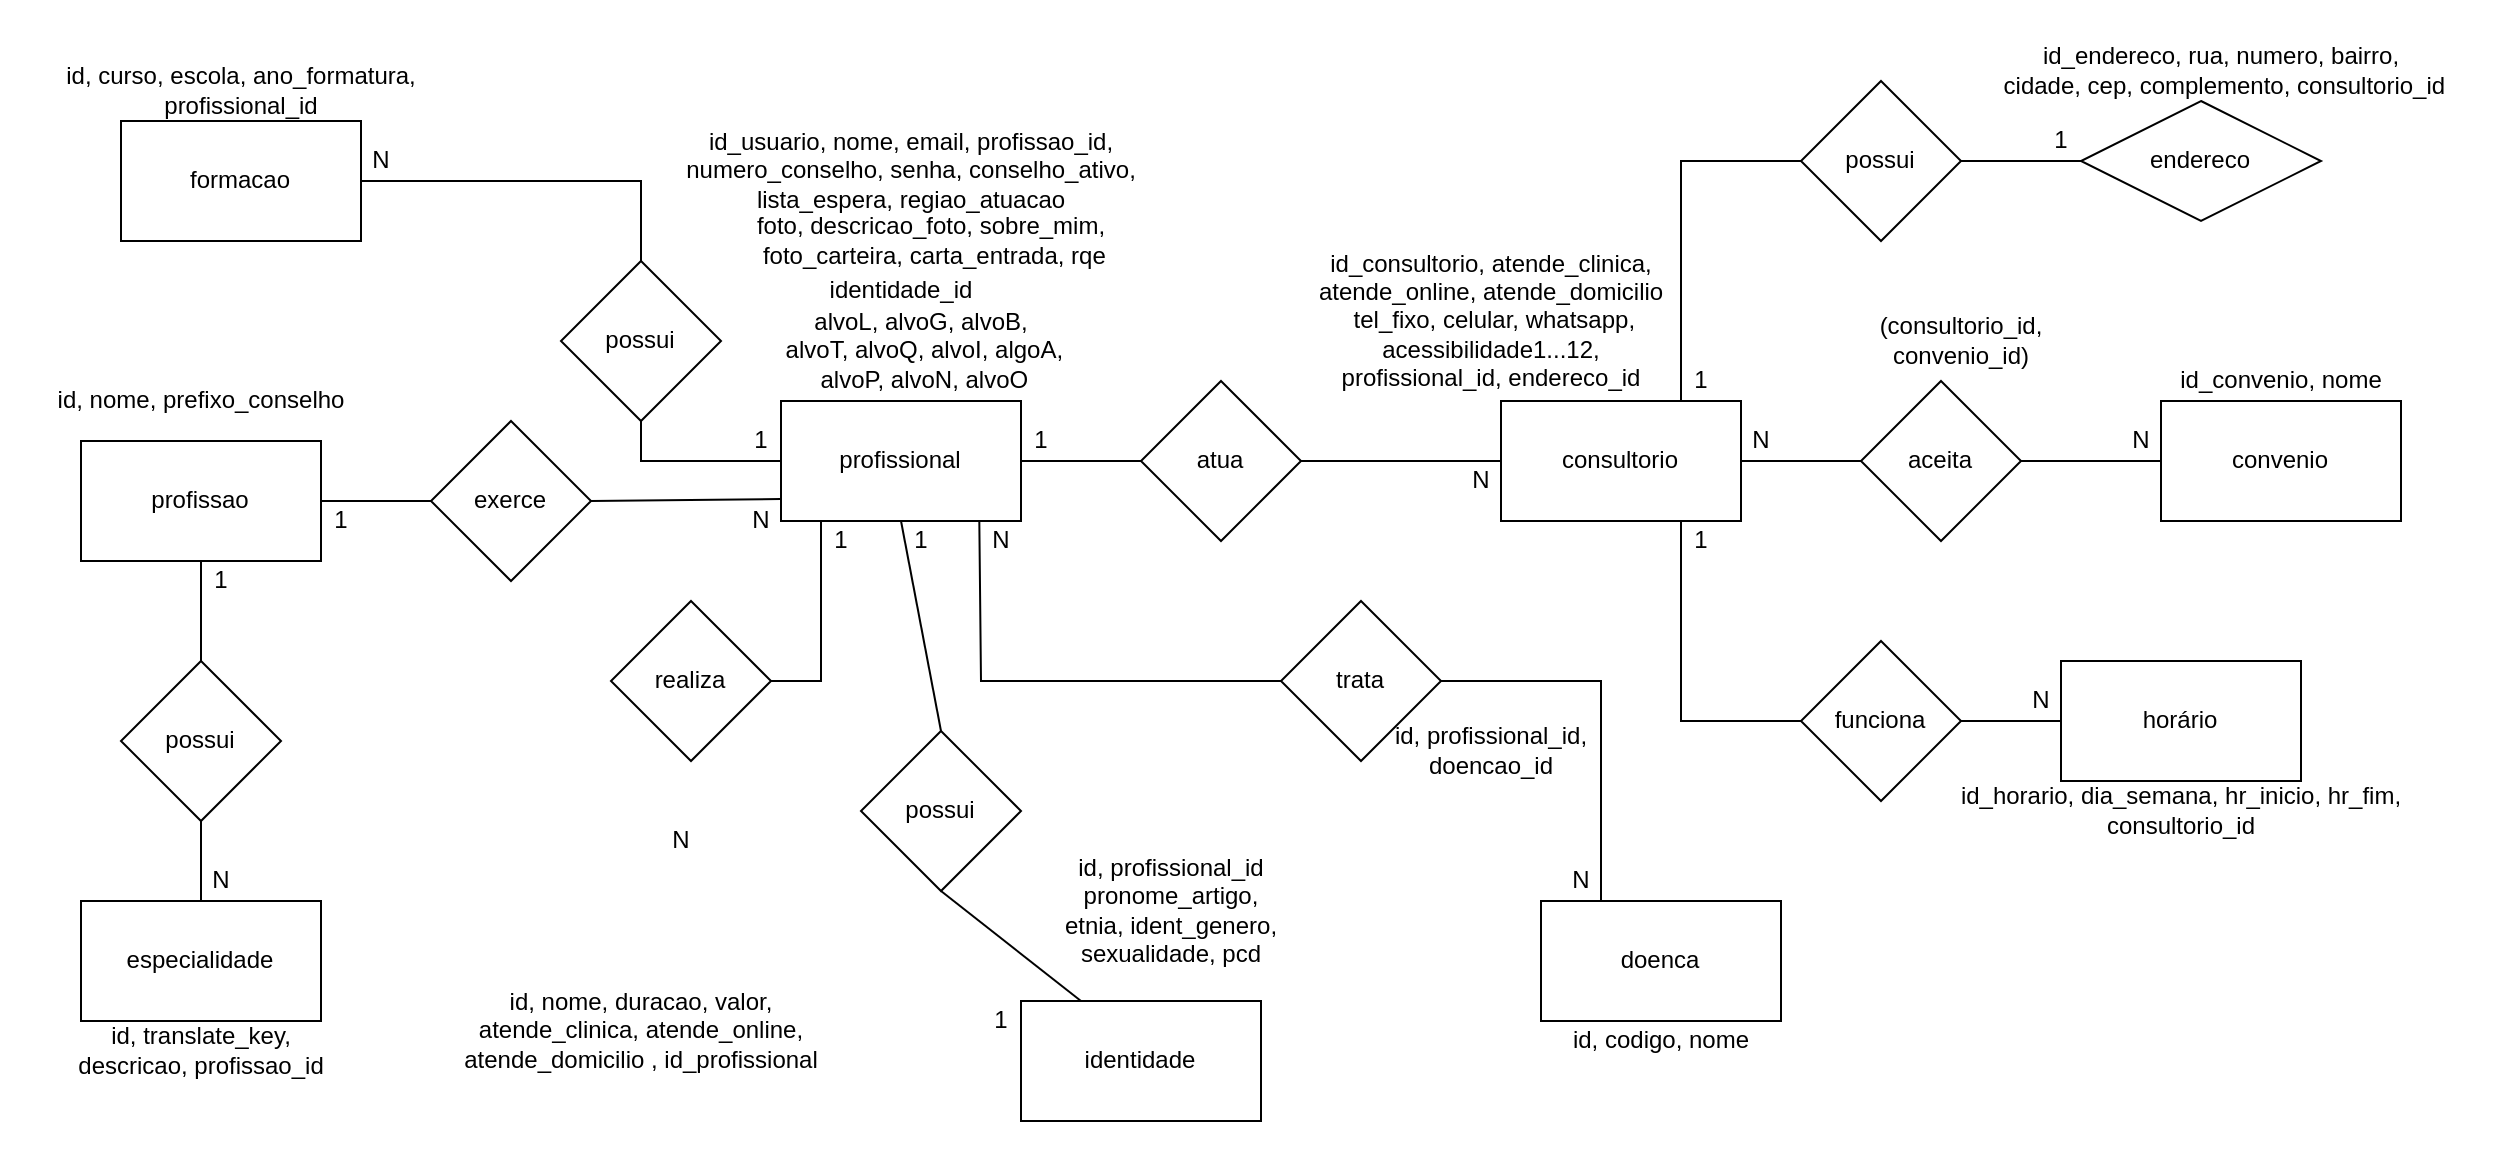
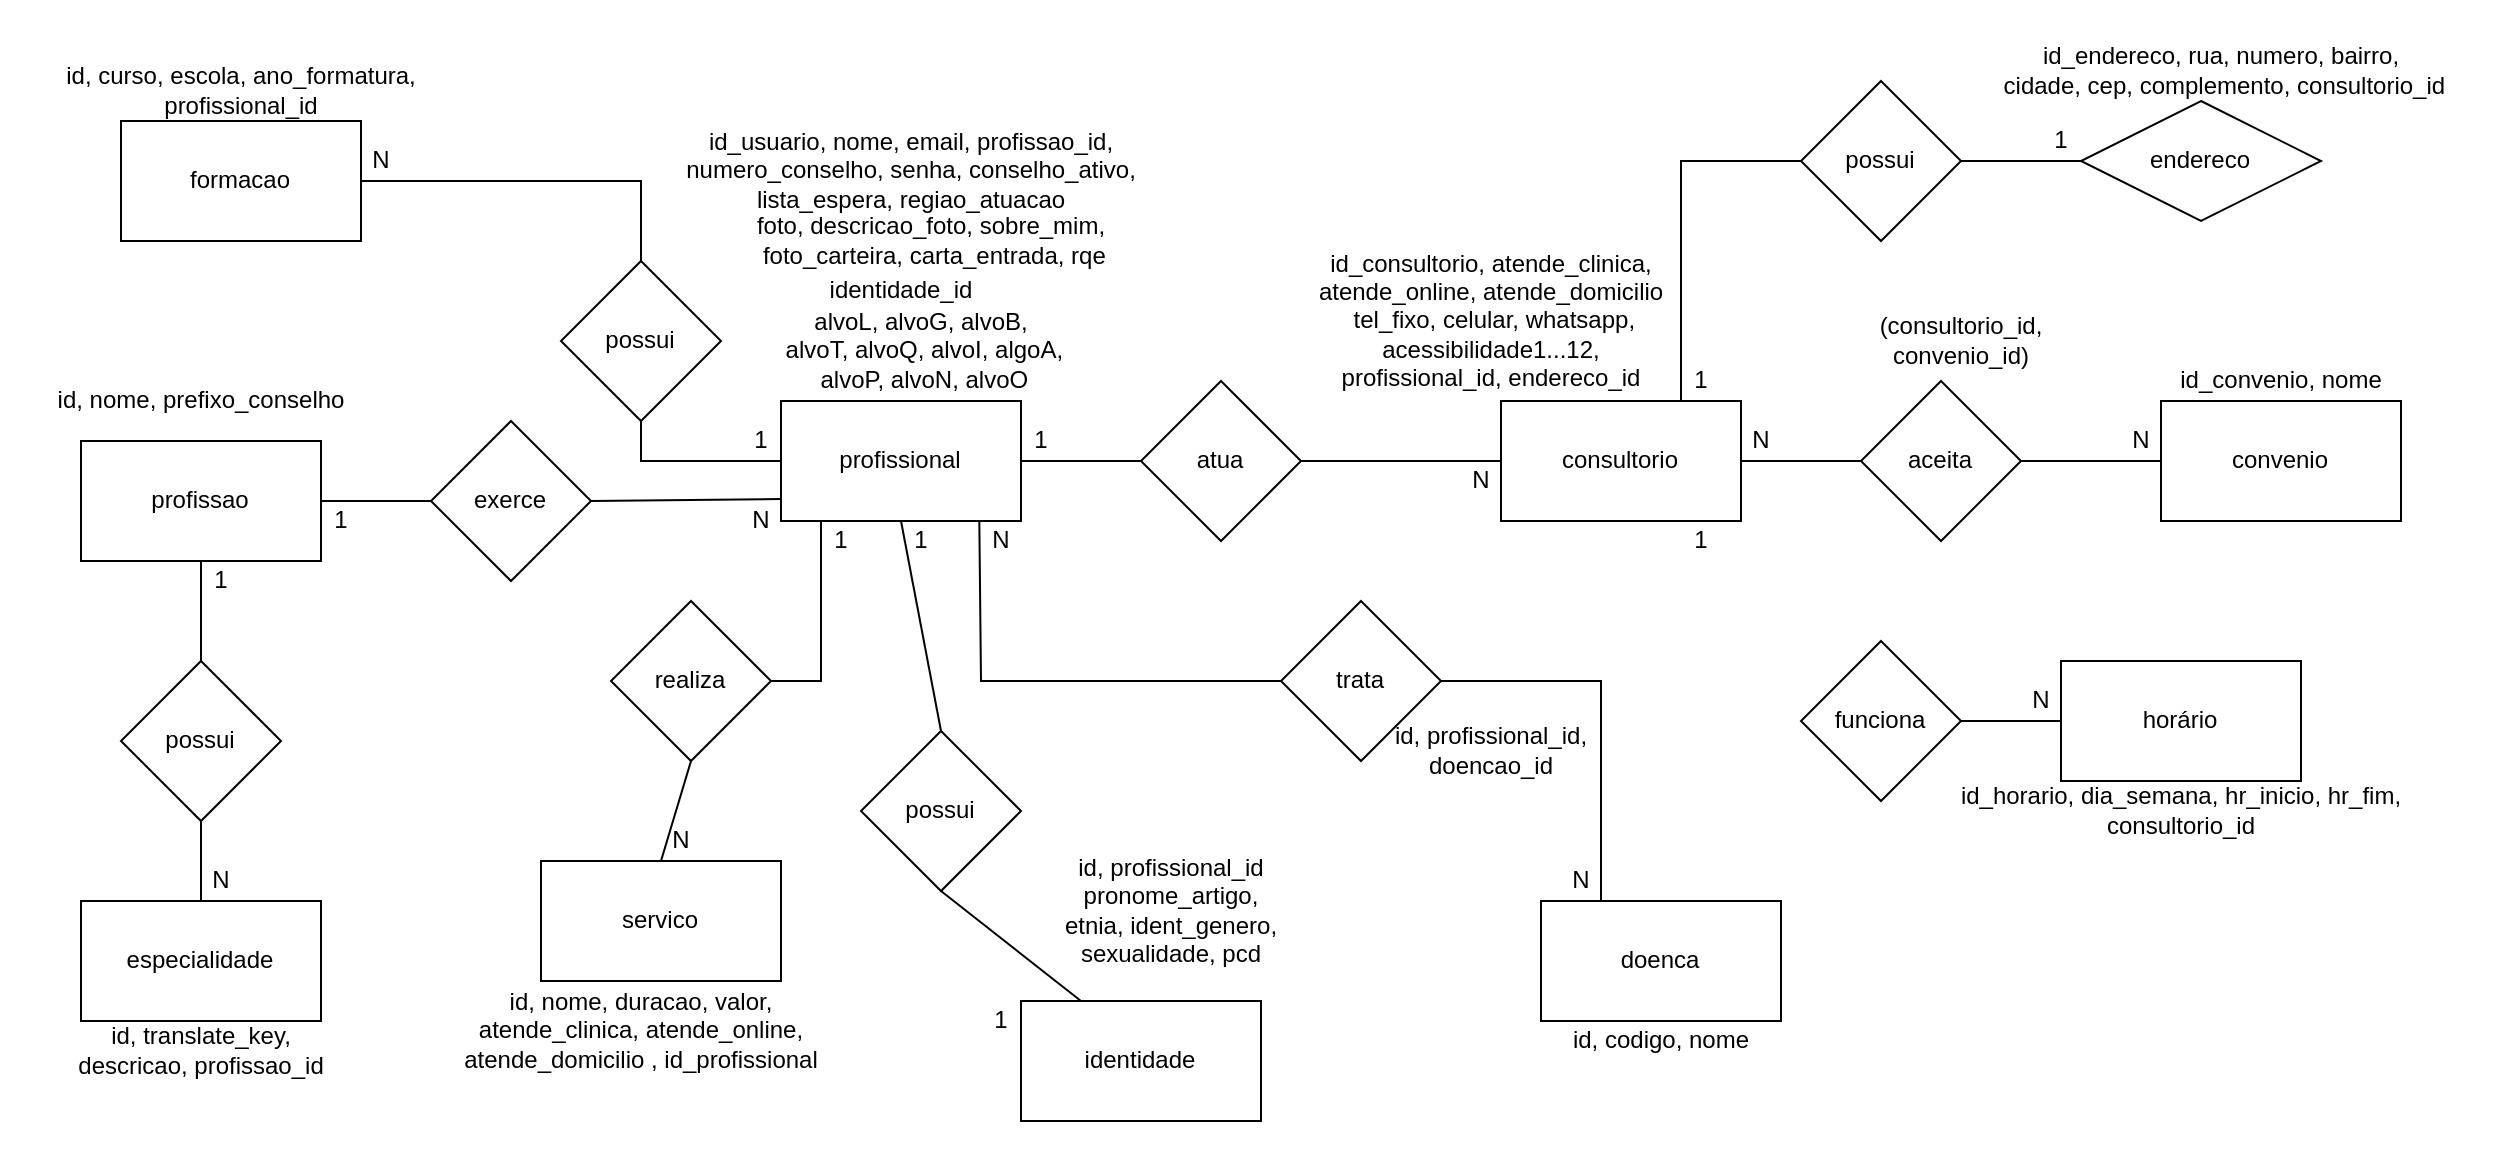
(1681, 681) -> none
none -> (676, 811)
none -> (661, 921)
